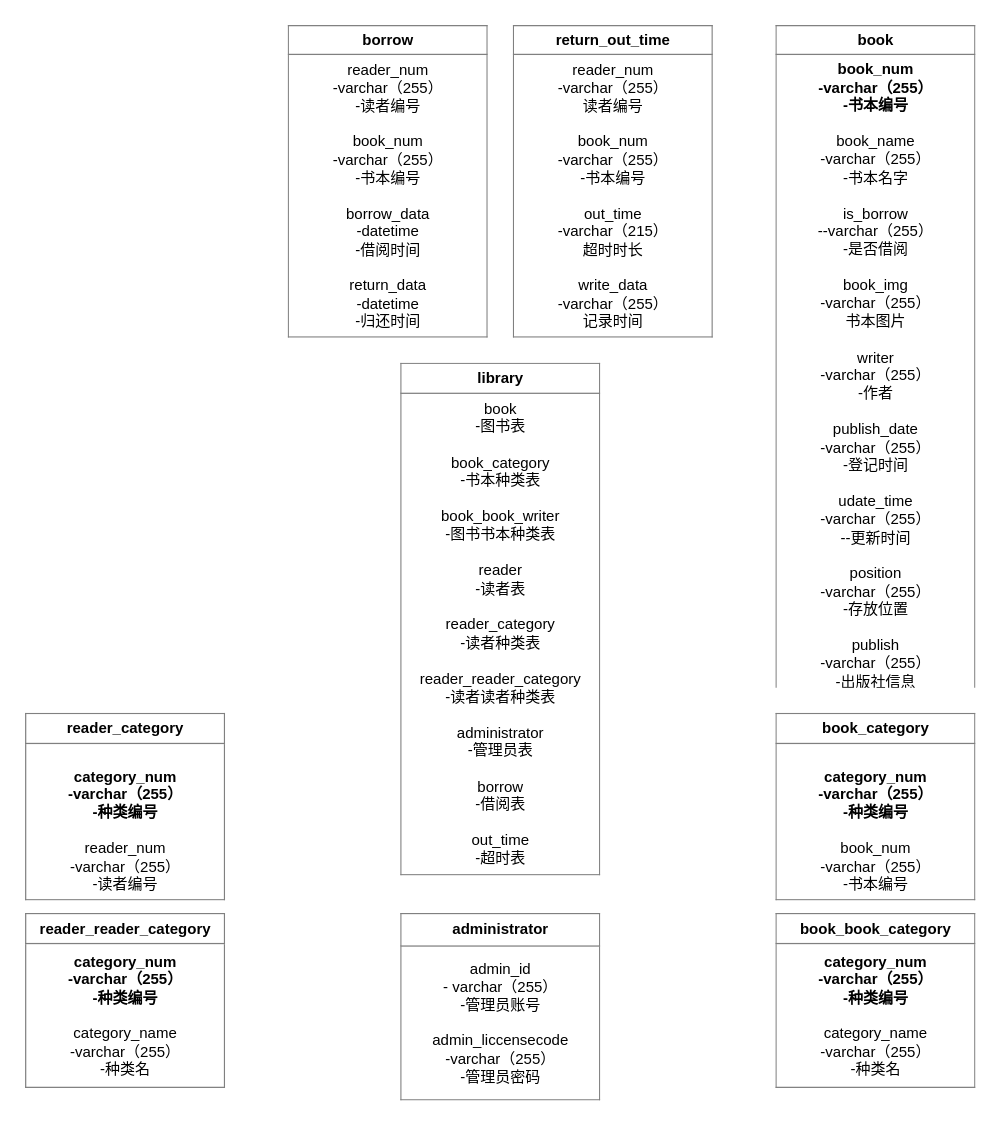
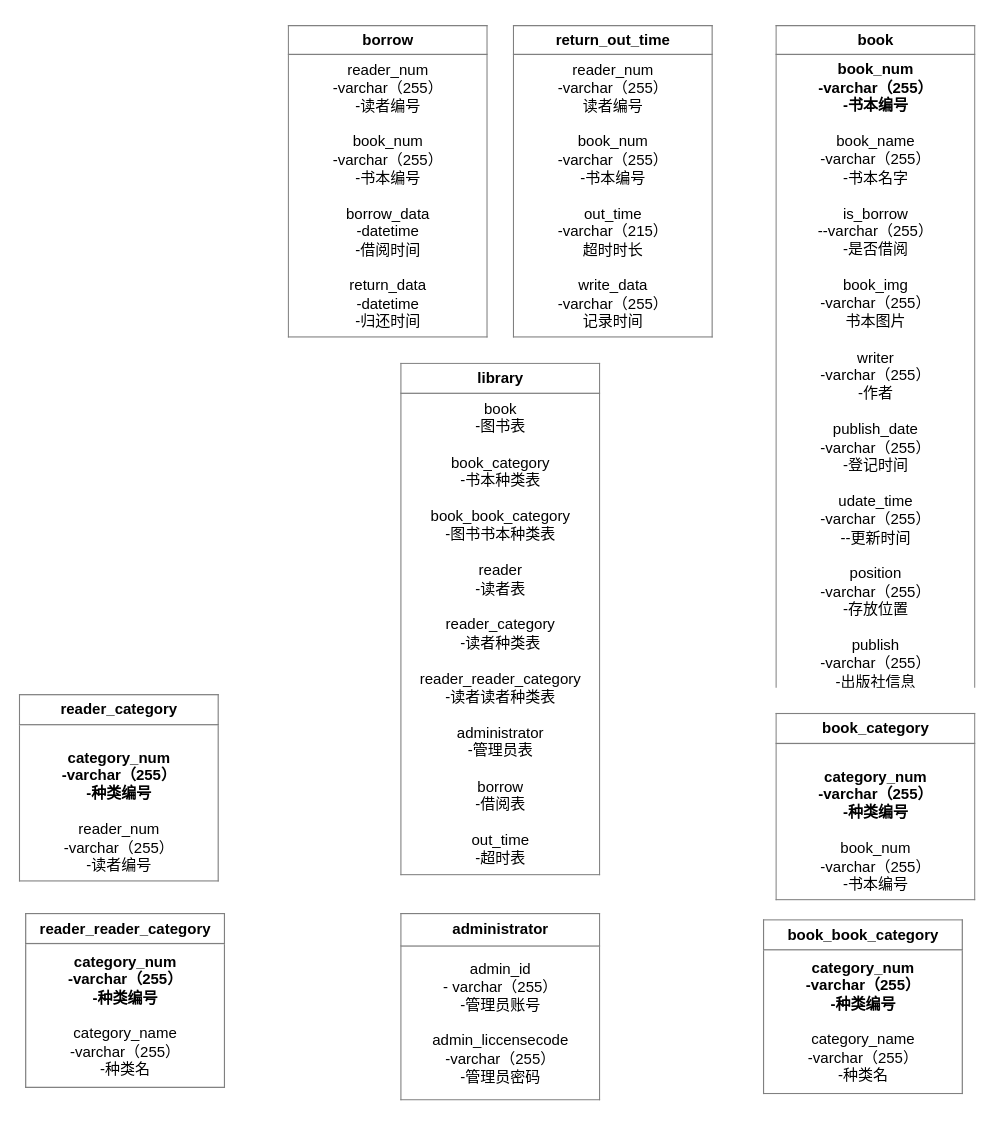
(493, 534) -> (493, 534)
(126, 807) -> (119, 788)
(876, 1001) -> (863, 1007)
